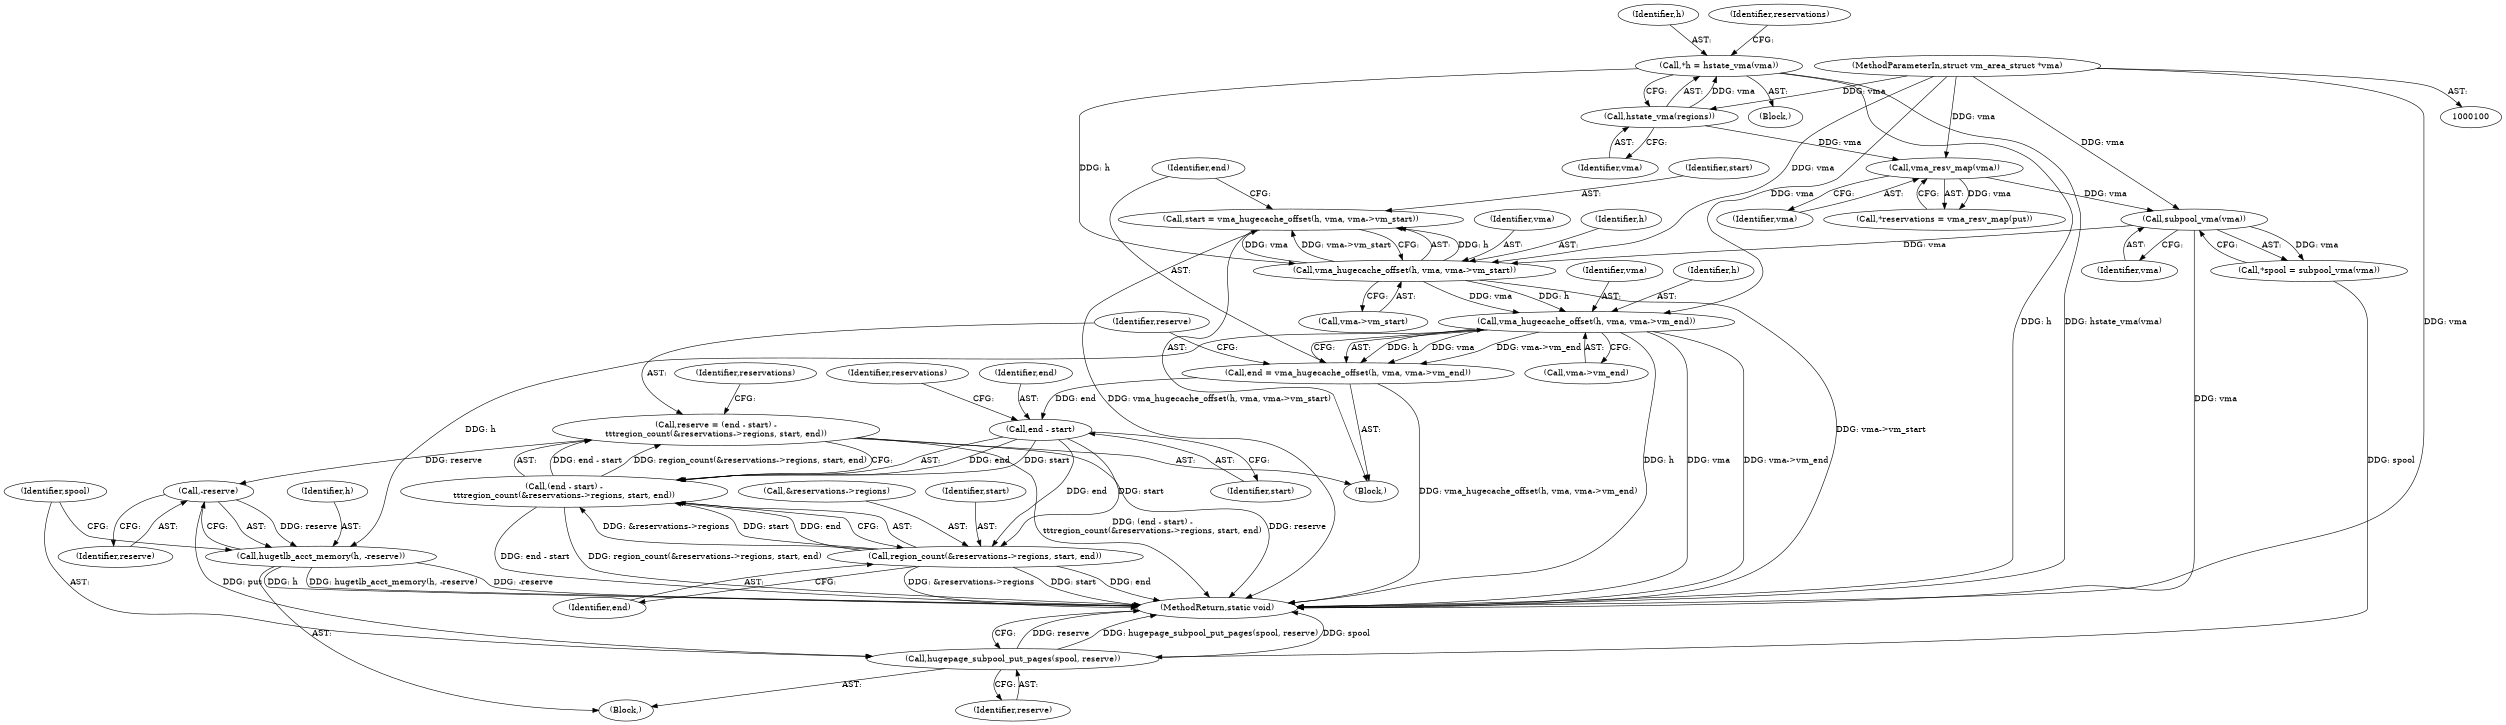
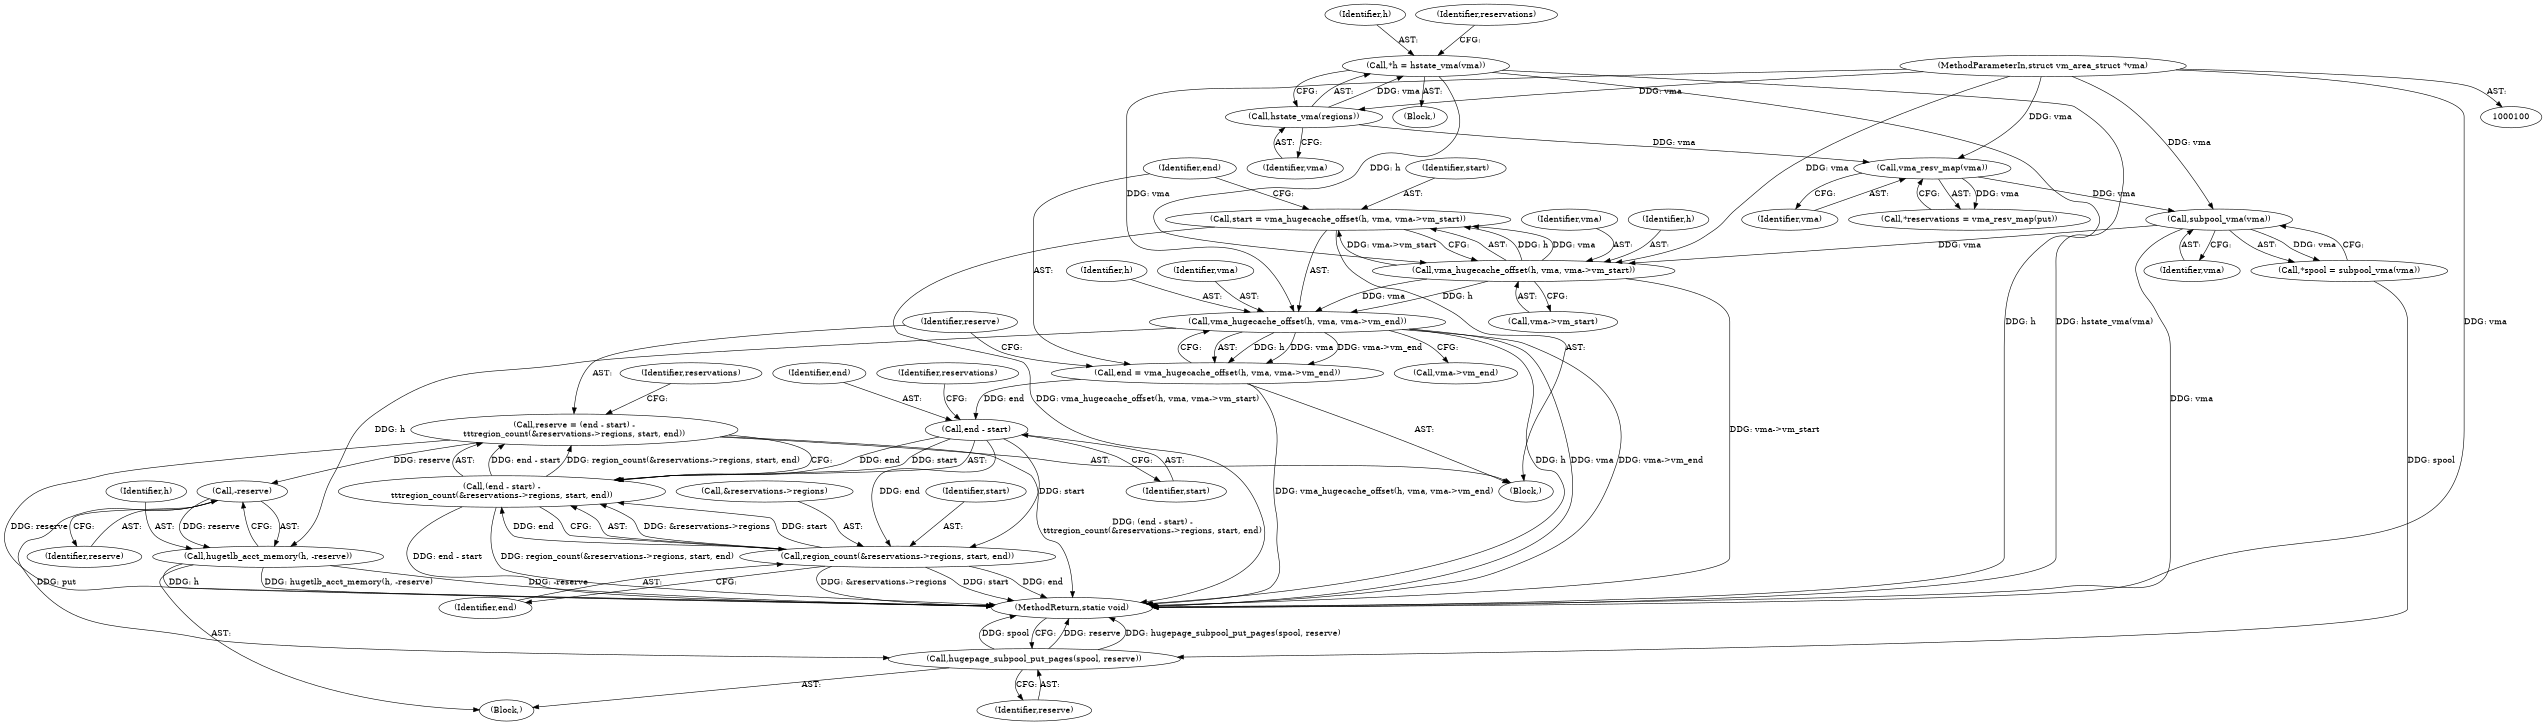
(1585, 351) -> (1308, 266)
(55, 492) -> none
